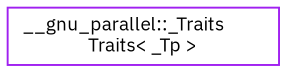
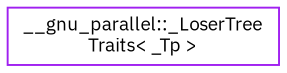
(143, 36) -> (143, 36)
